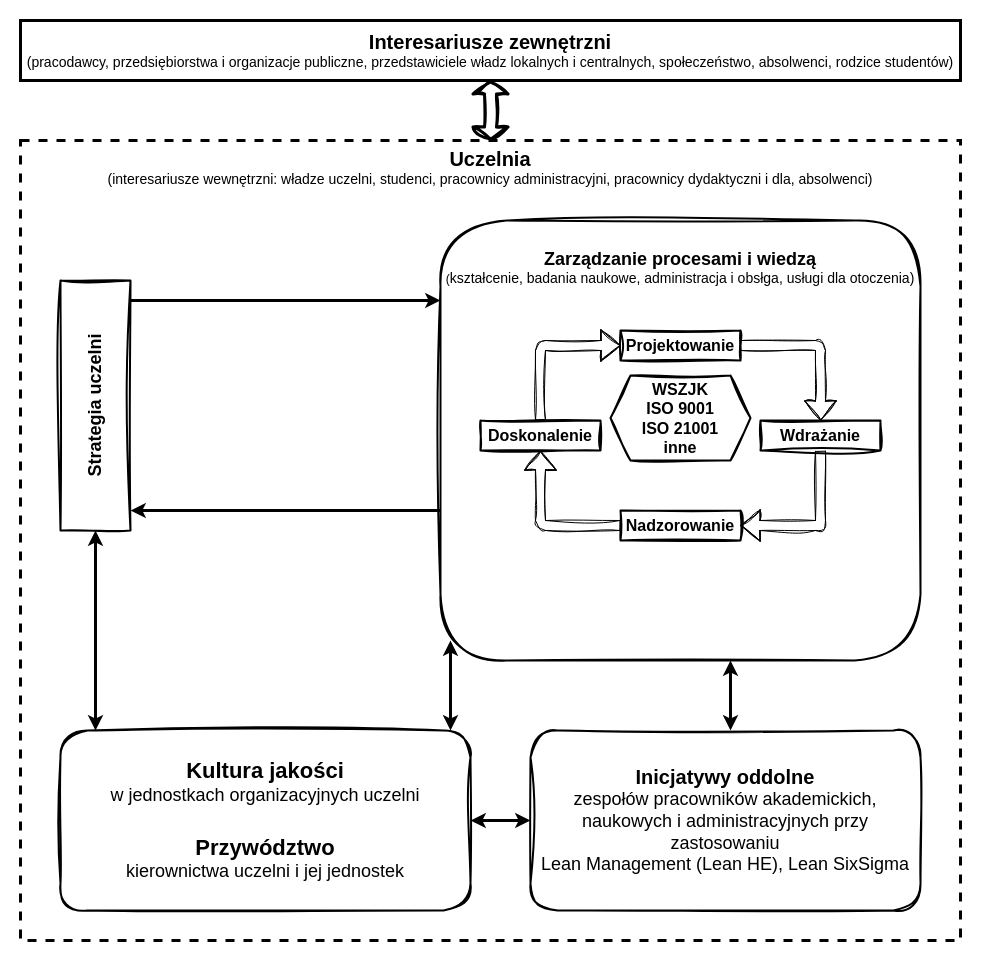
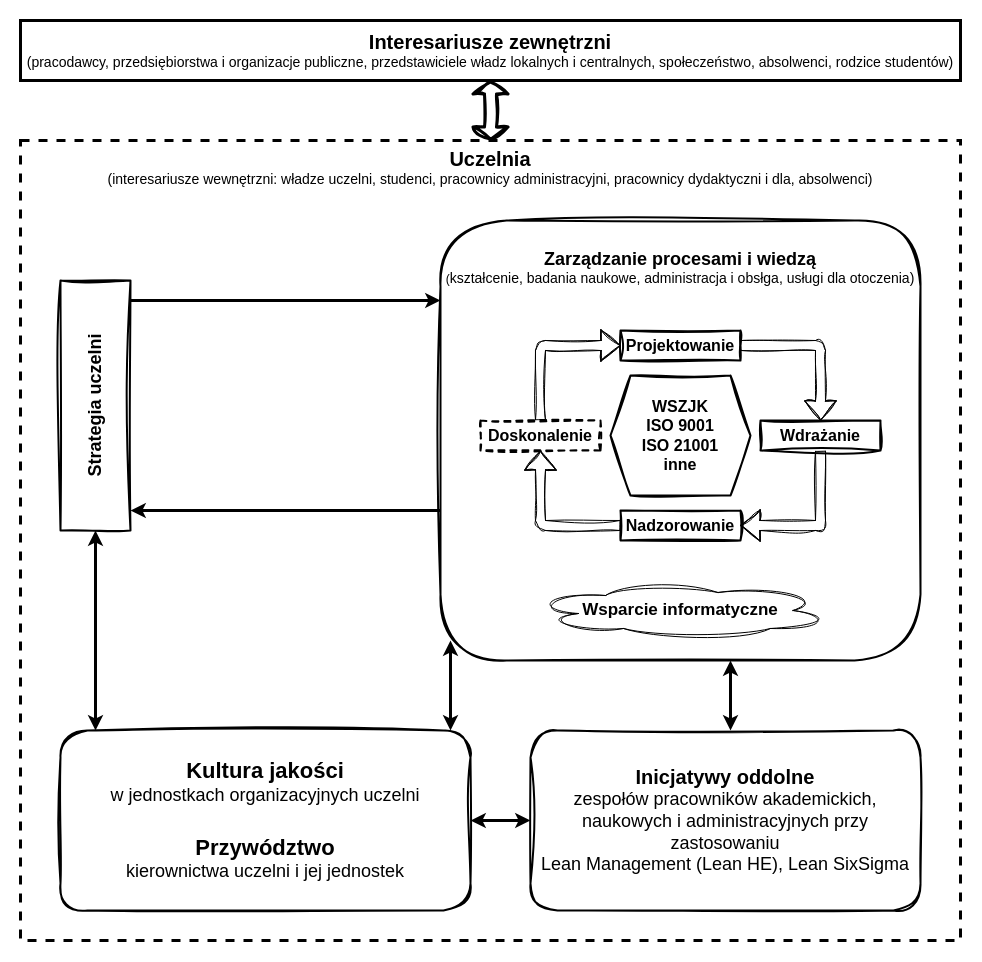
(681, 418) -> (681, 436)
(541, 436) -> (541, 436)
none -> (681, 611)
